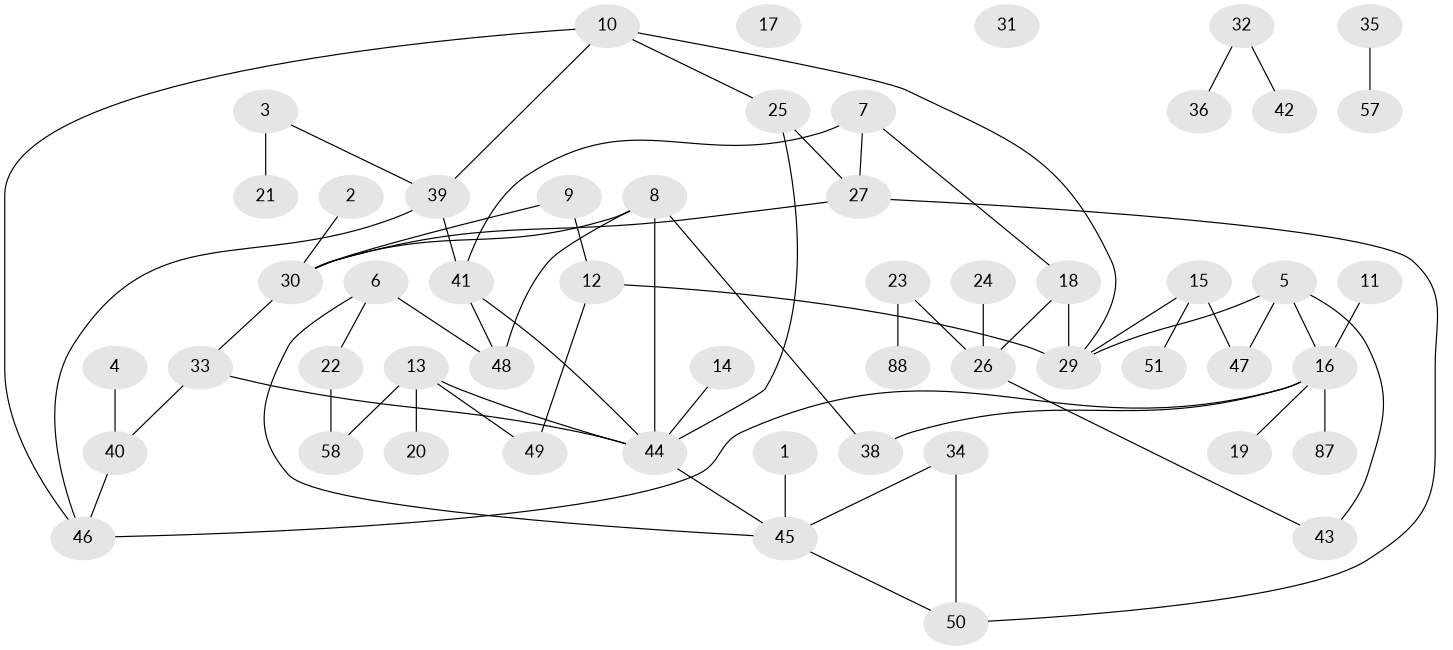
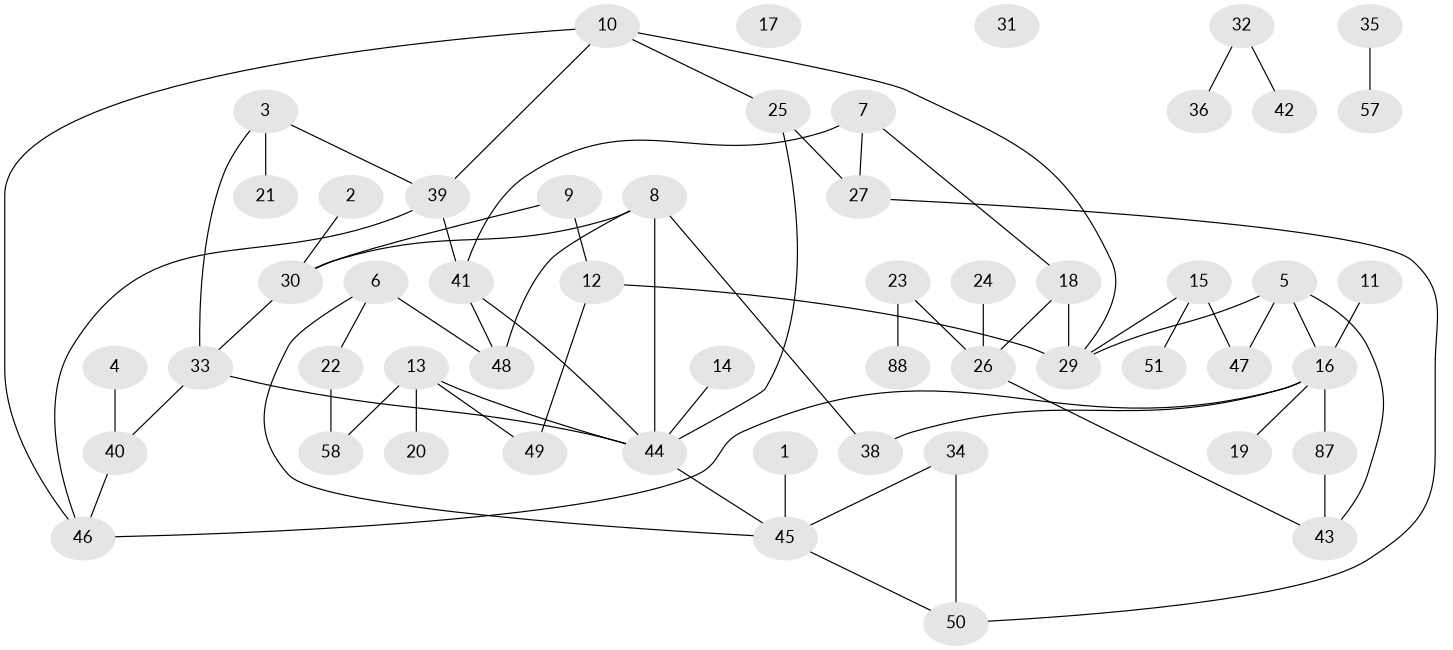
(621, 225) -> none
none -> (208, 234)
none -> (1325, 496)
